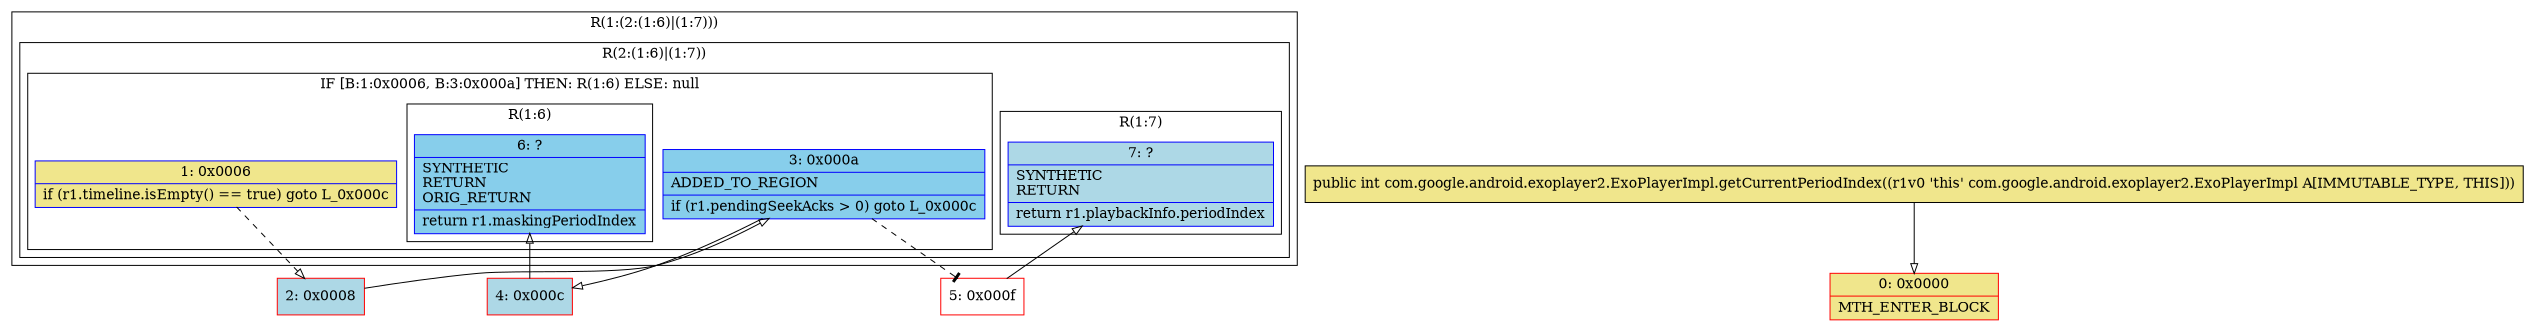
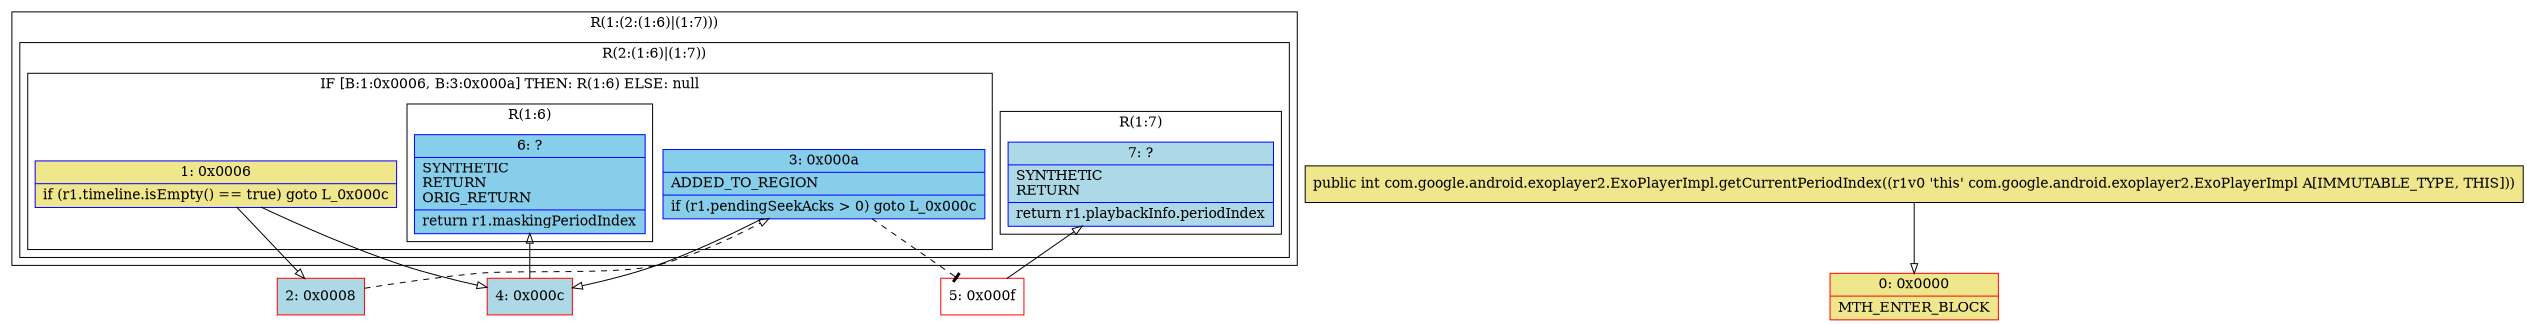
(267, 239) -> (267, 239)
none -> (340, 242)
(566, 272) -> (566, 272)
